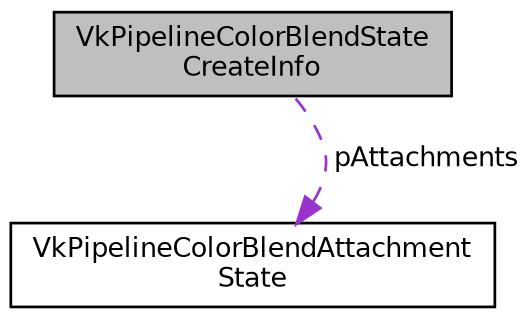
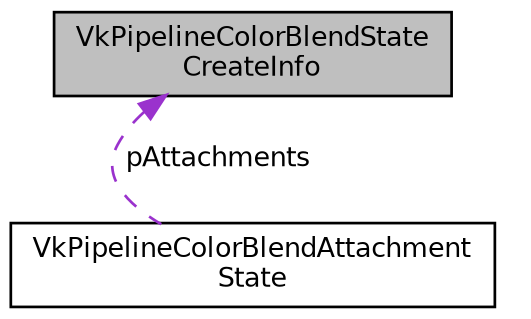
(323, 145) -> (113, 173)
